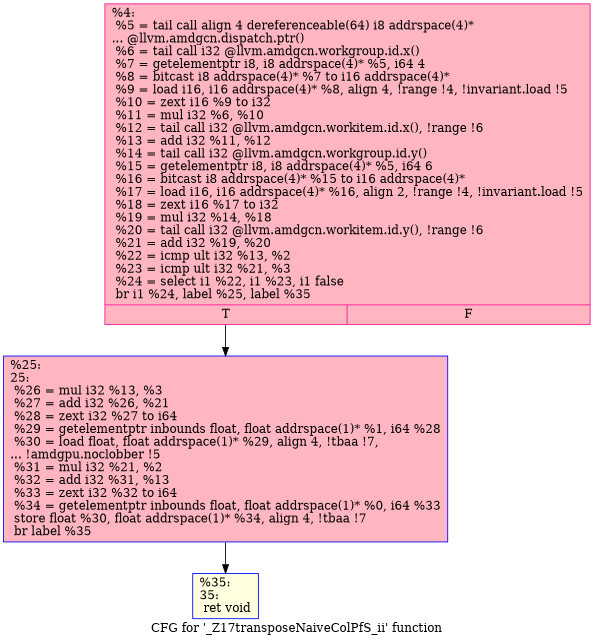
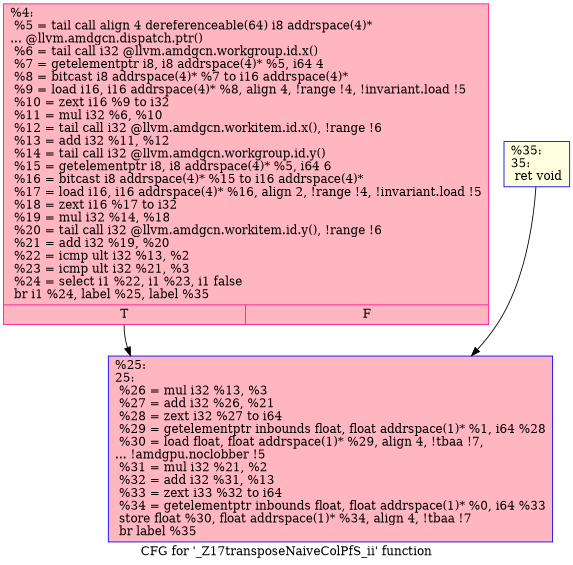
(94, 493) -> (199, 493)
(226, 553) -> (520, 273)
